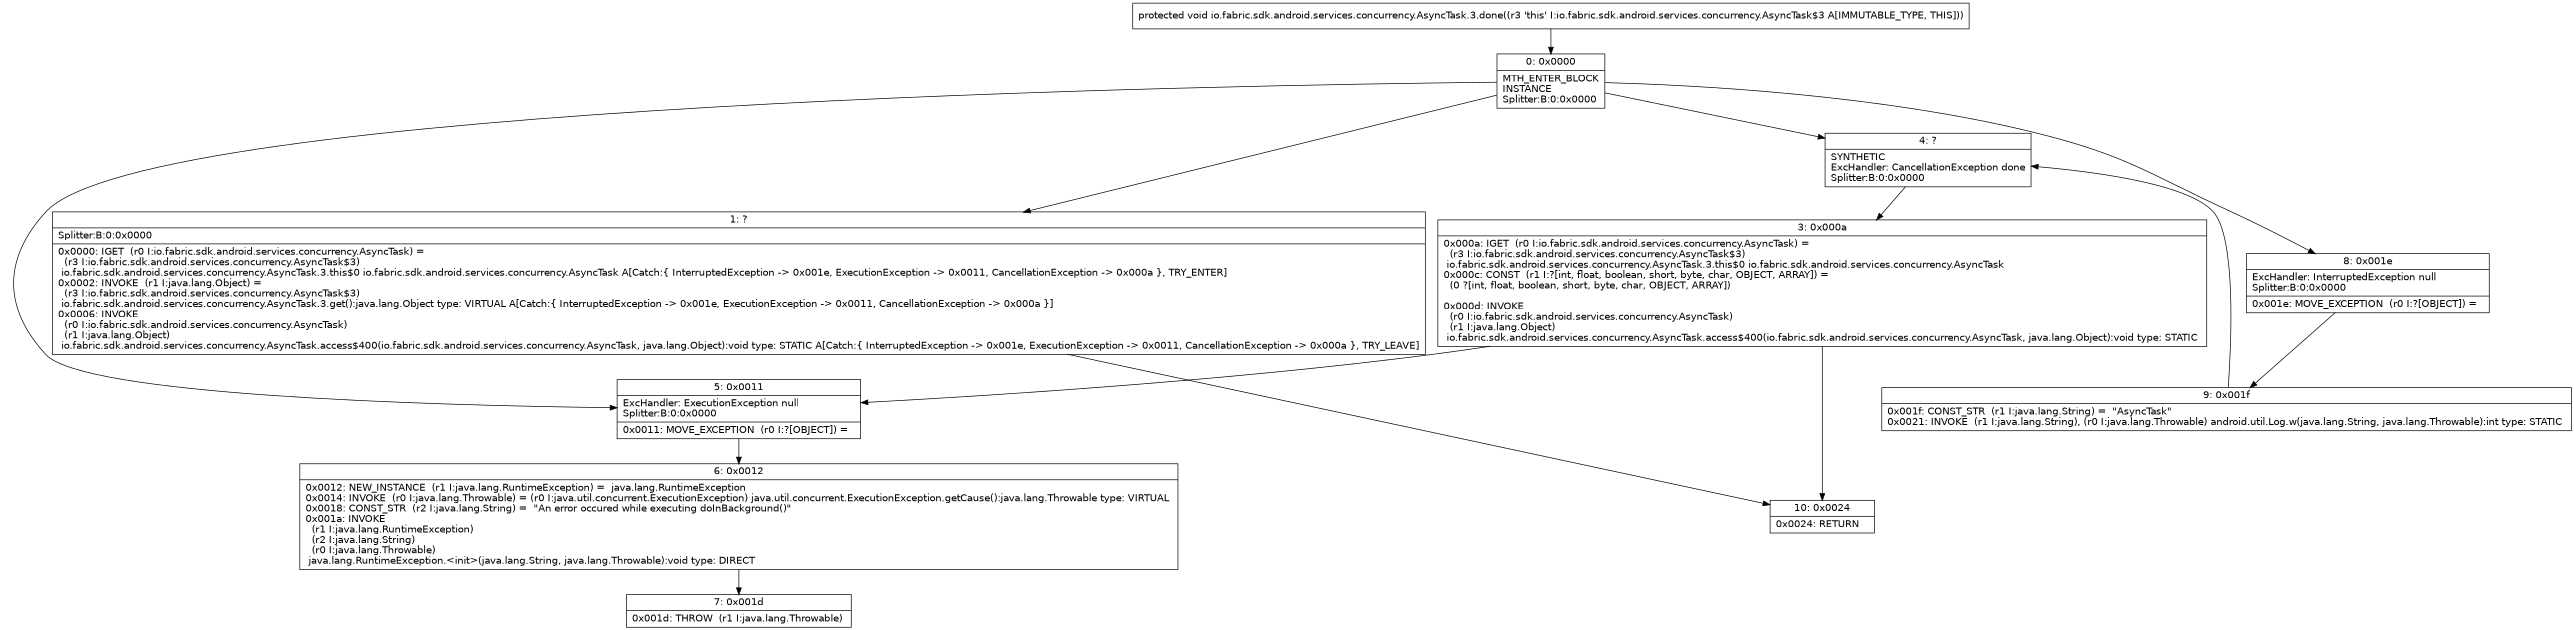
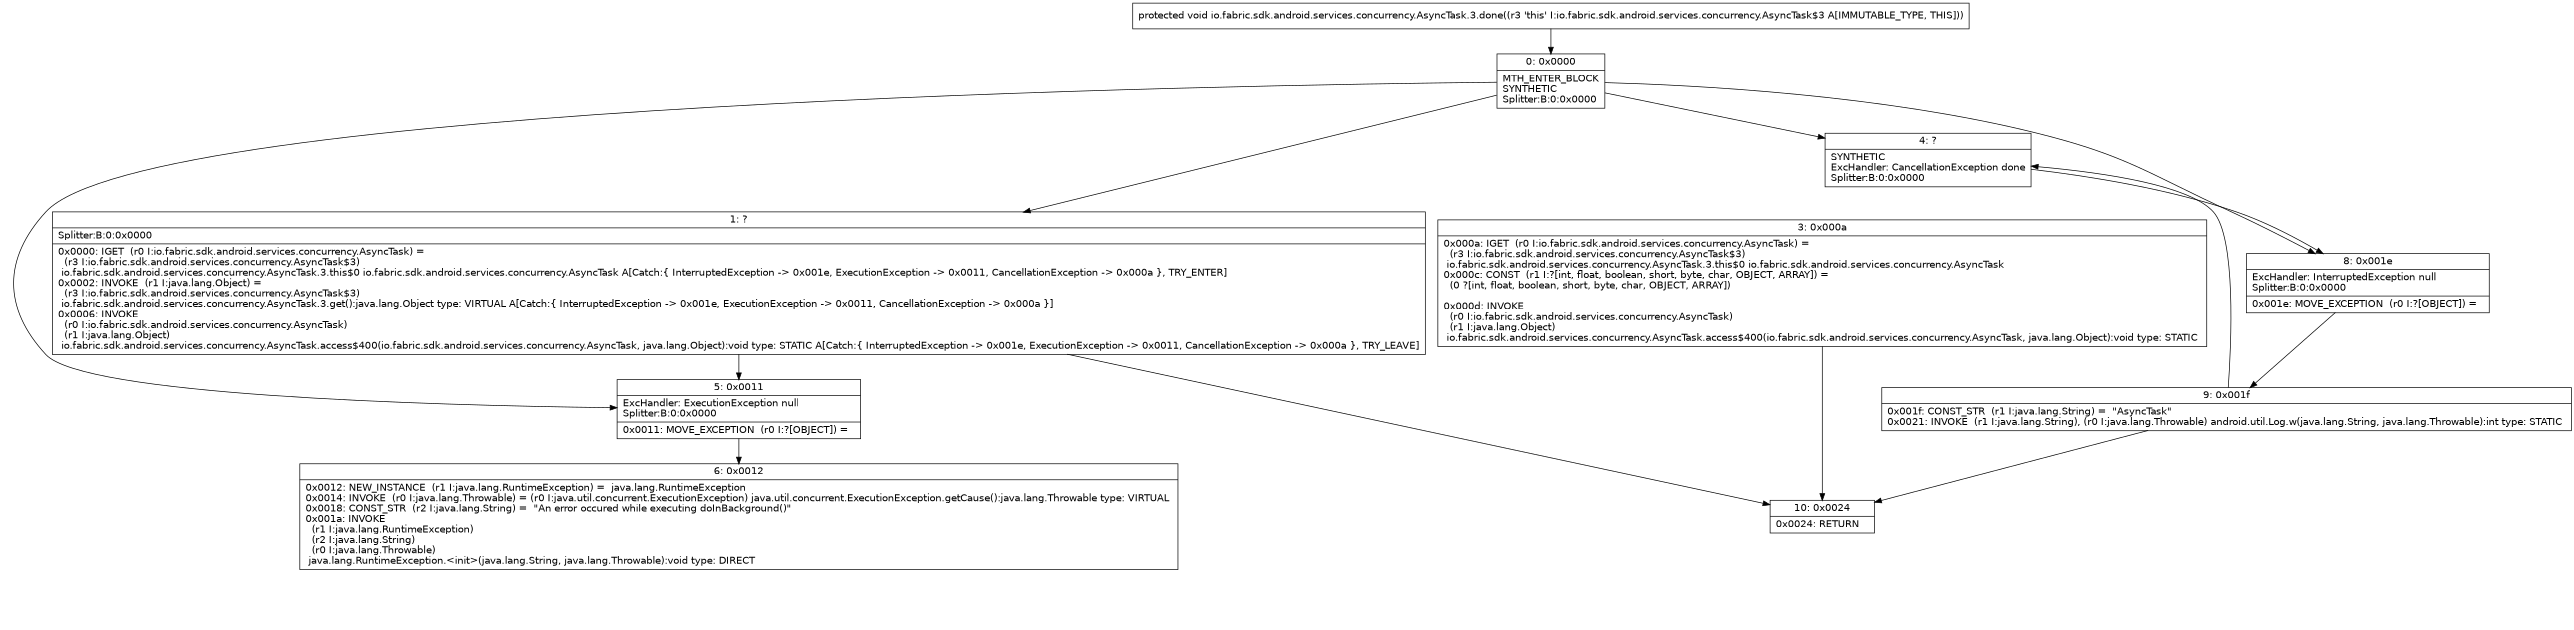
(1527, 89) -> (1530, 89)
(1893, 201) -> (2164, 192)
(1164, 382) -> (739, 364)
none -> (2015, 465)
(739, 611) -> none
